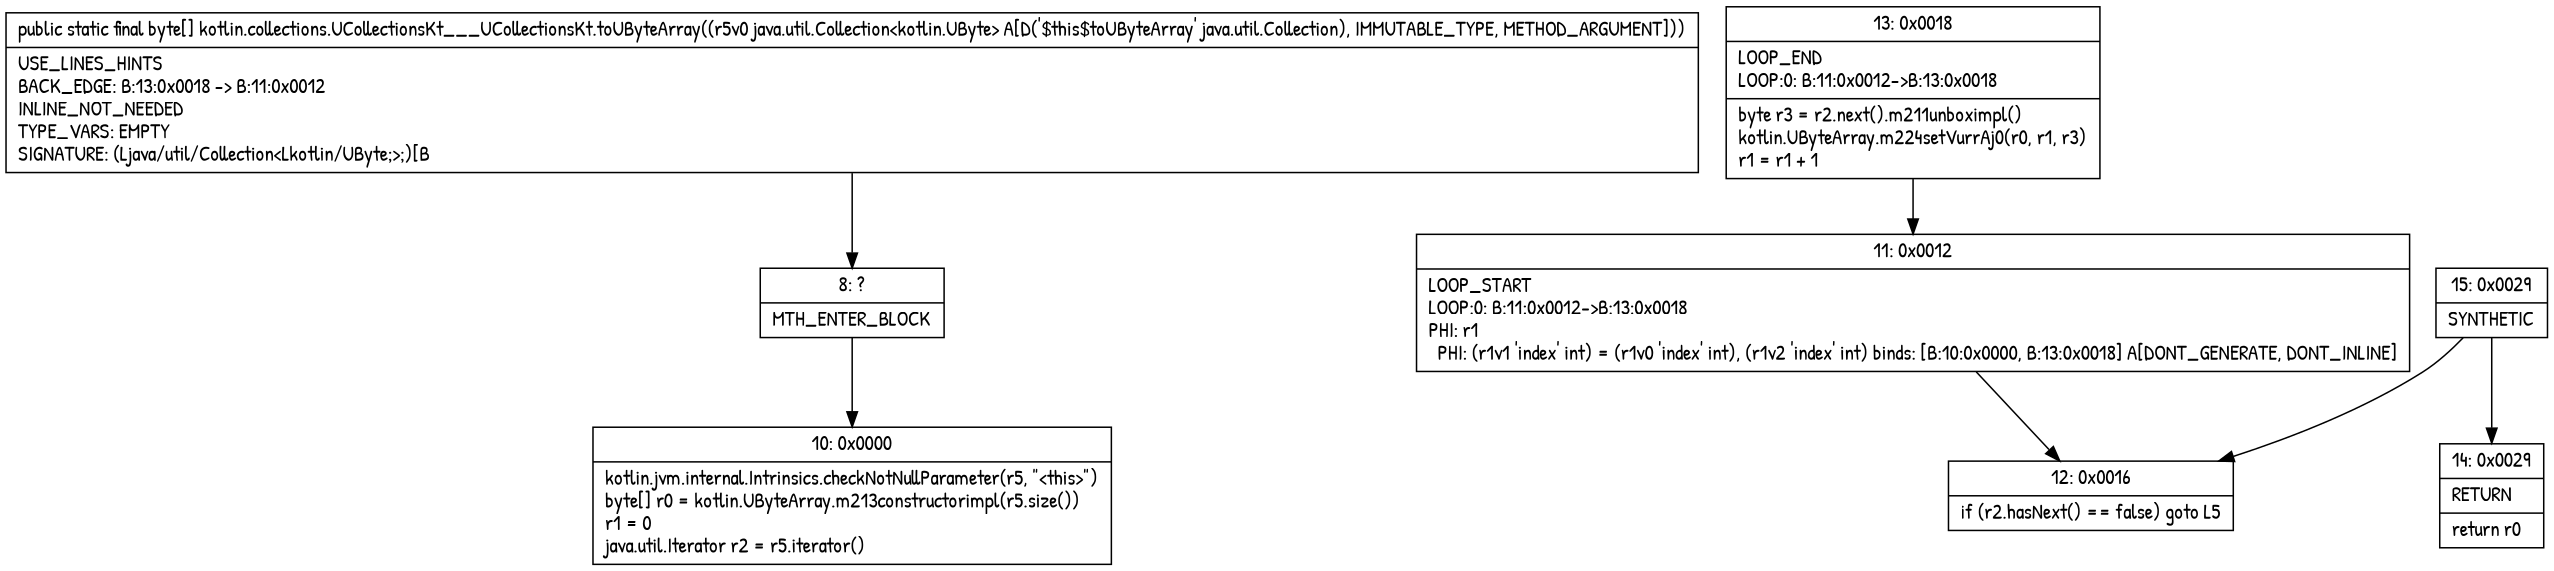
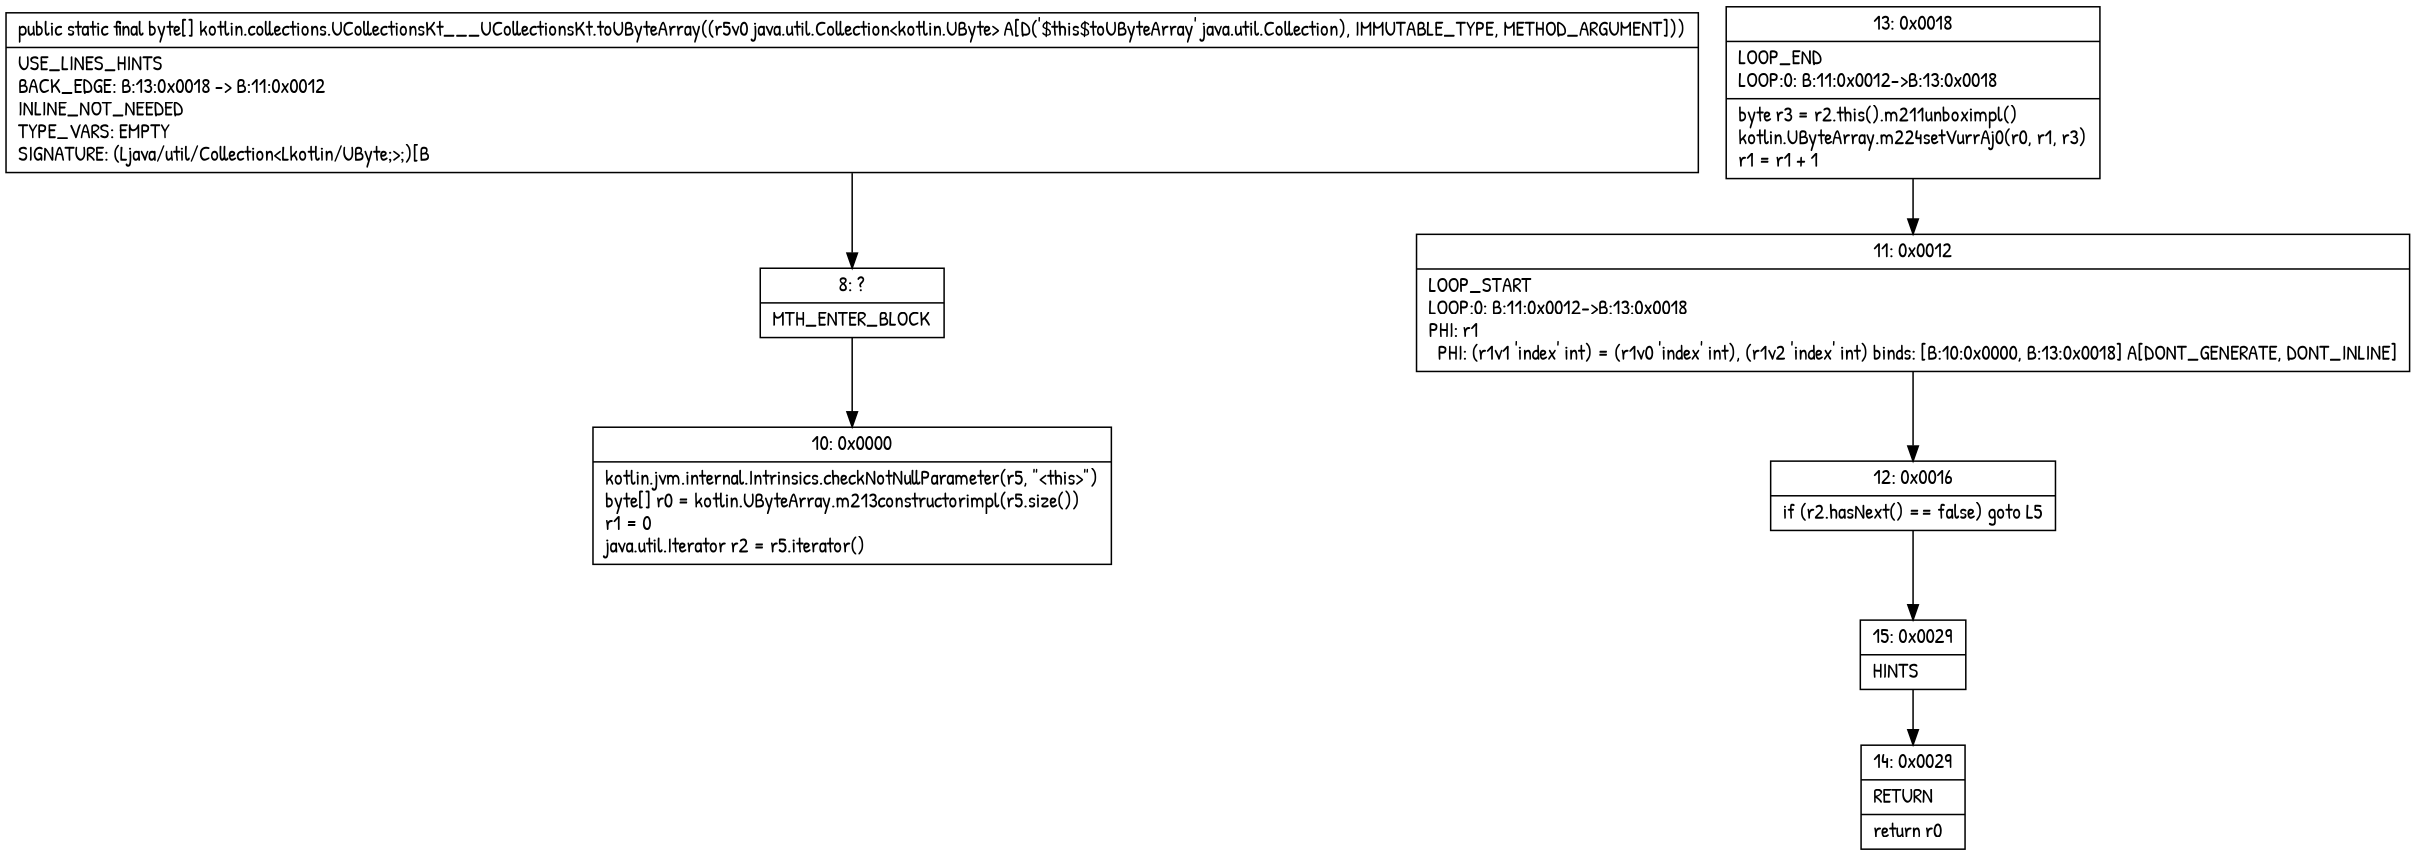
(1881, 115) -> (1878, 115)
(2492, 319) -> (1896, 671)
(2355, 409) -> (1913, 567)
